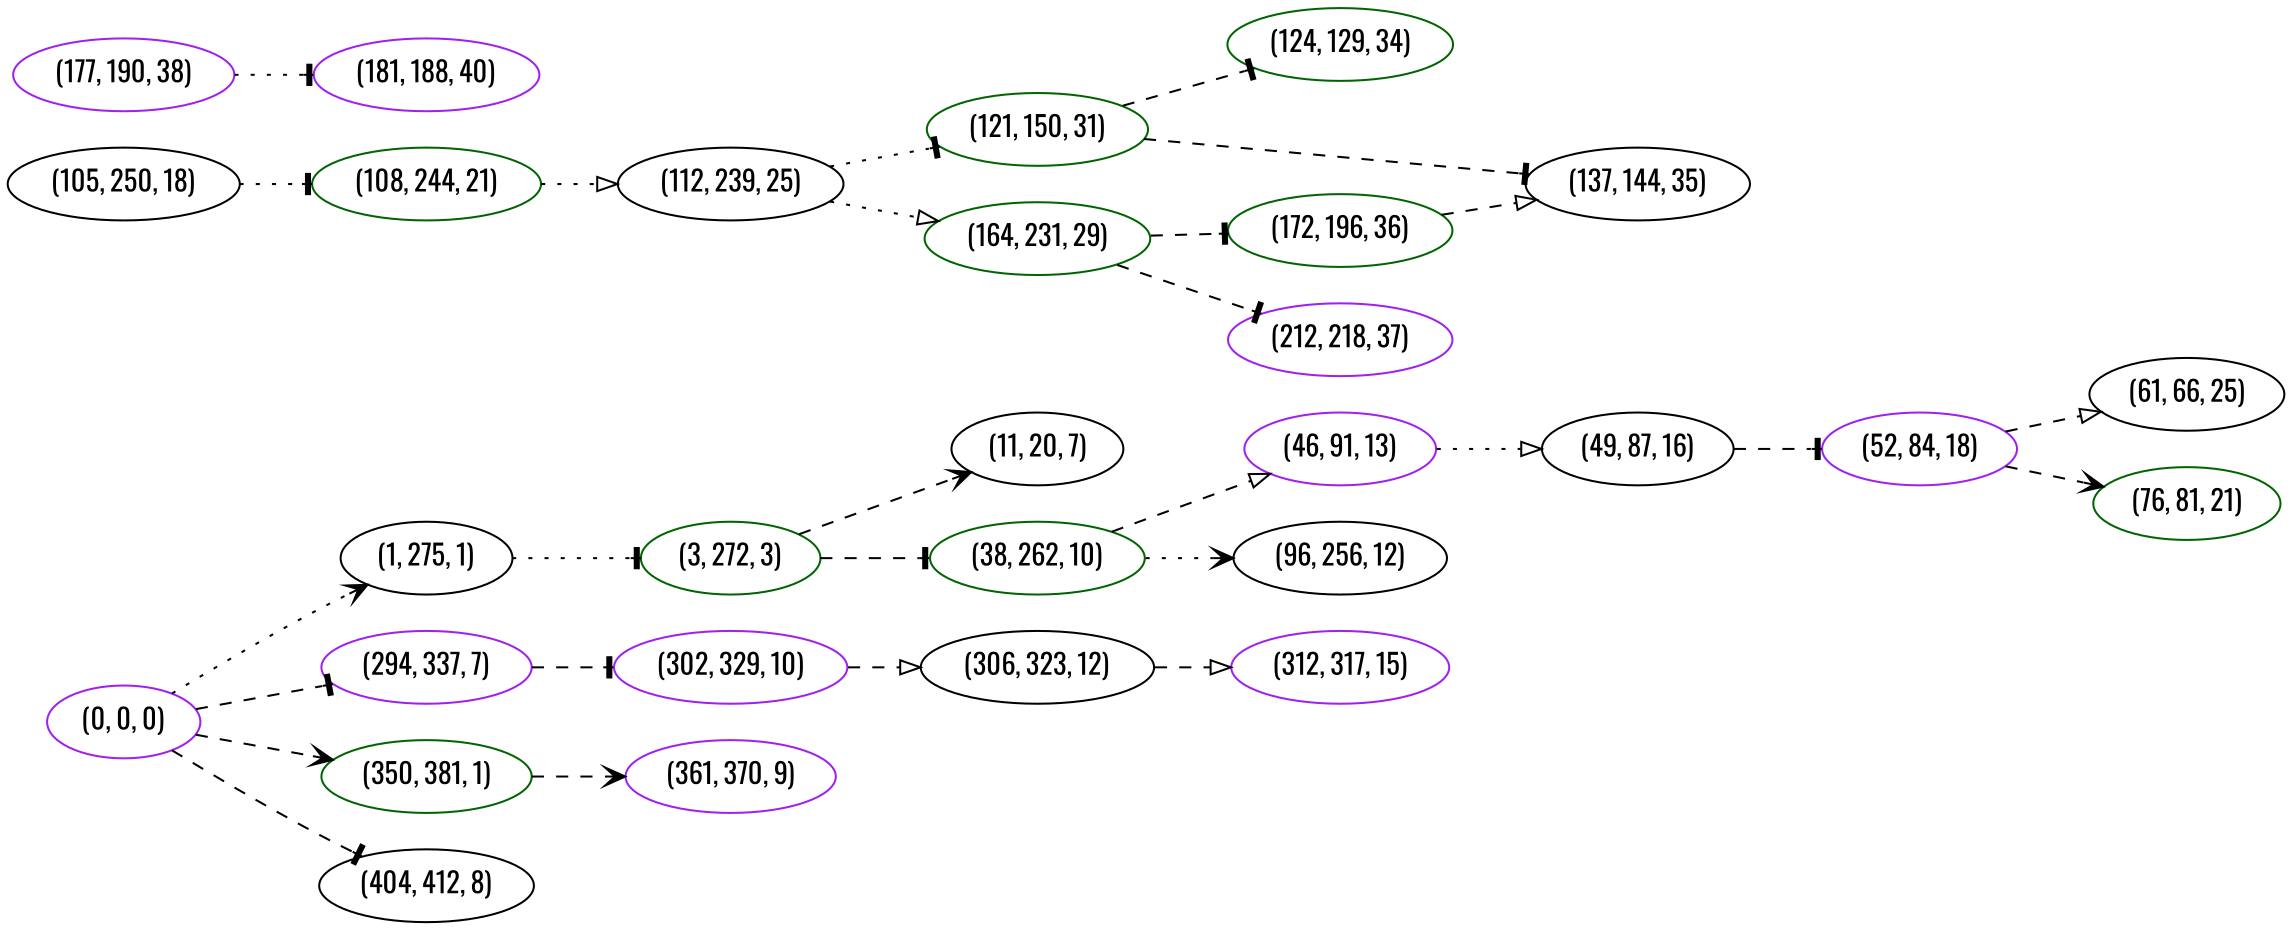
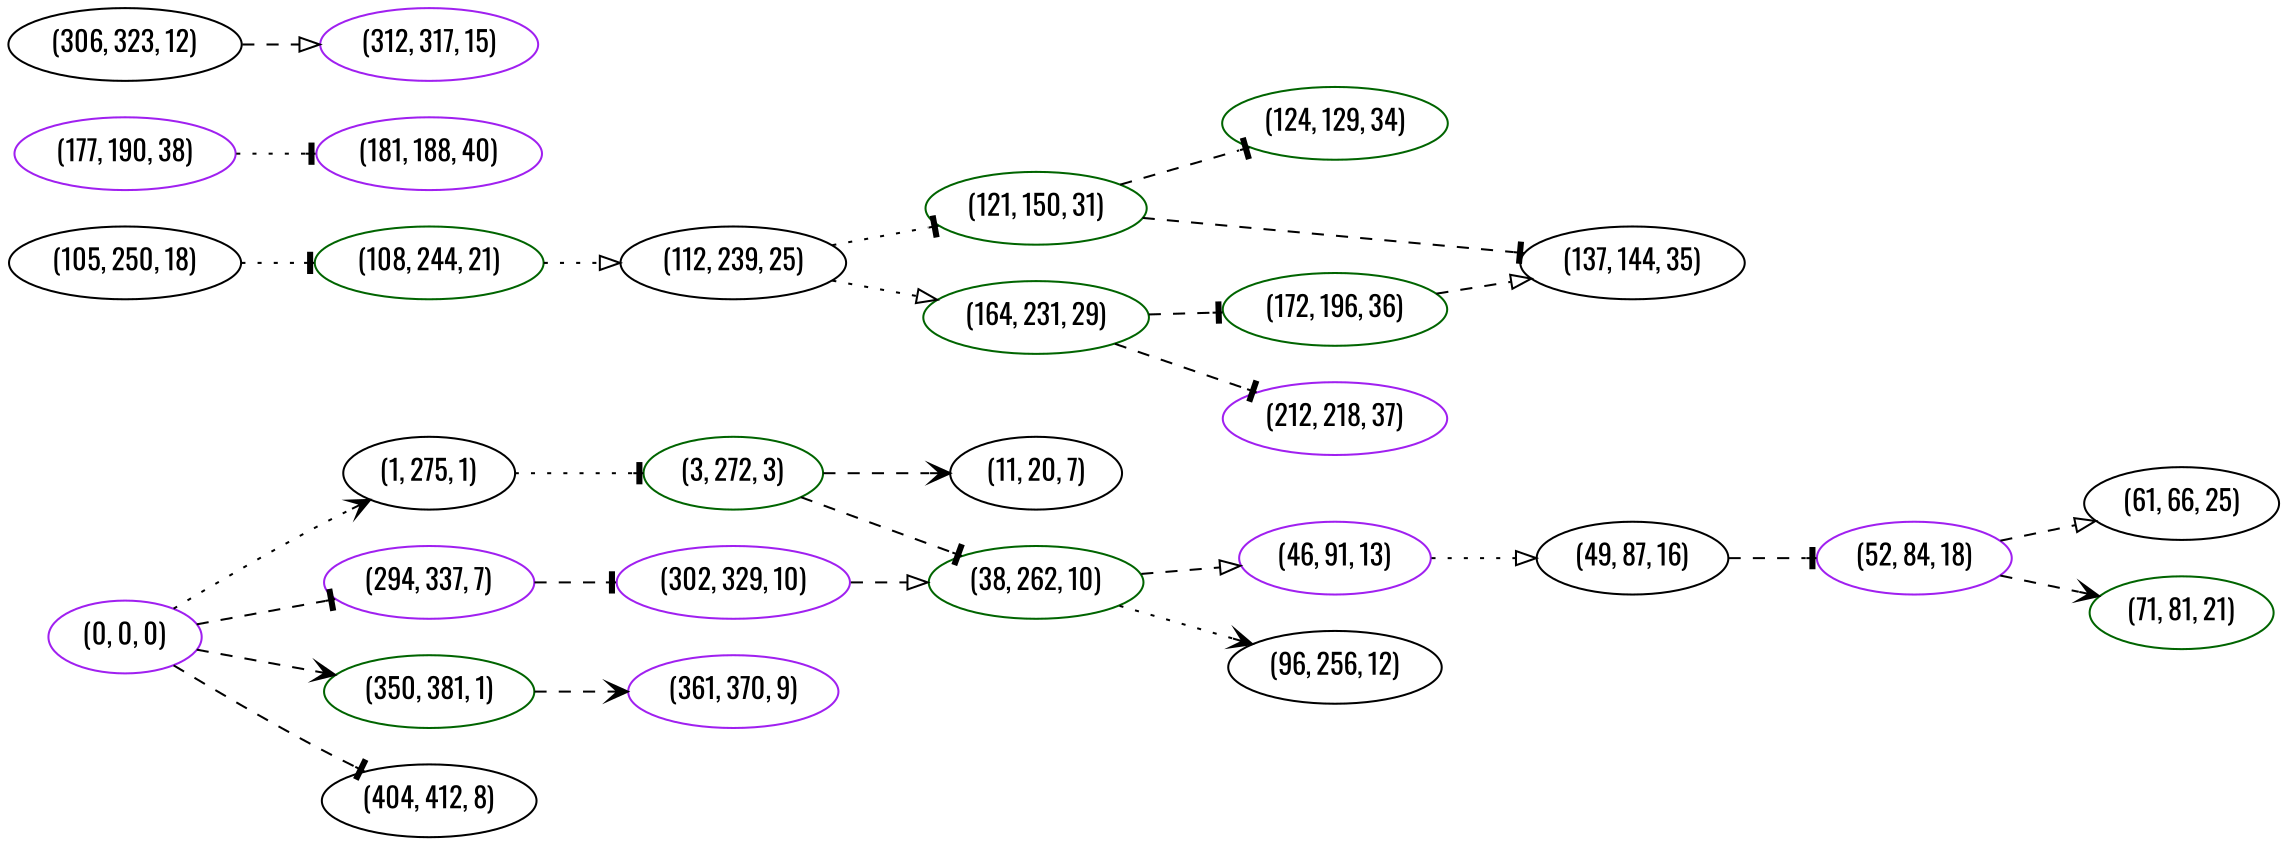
(2187, 504) -> (2182, 613)
(874, 667) -> (879, 582)
